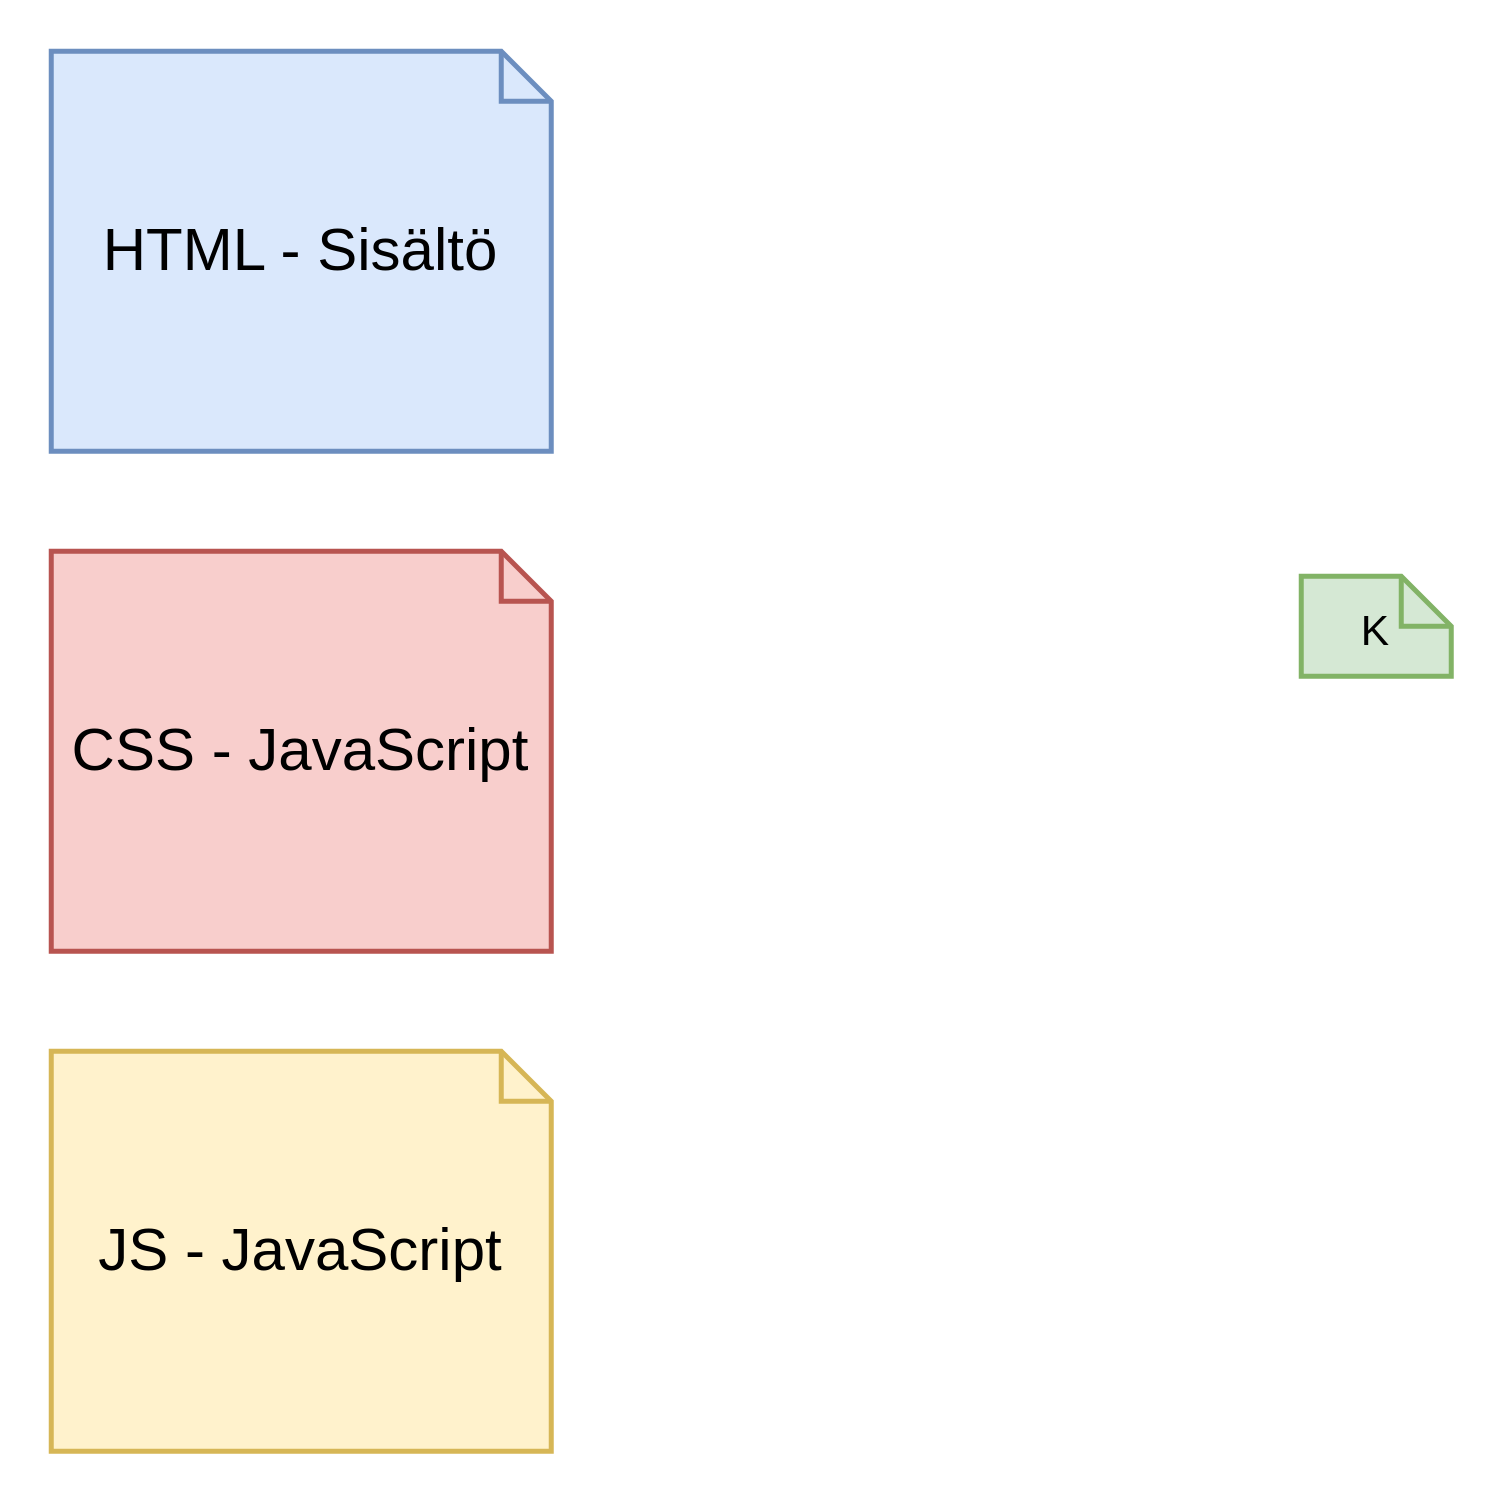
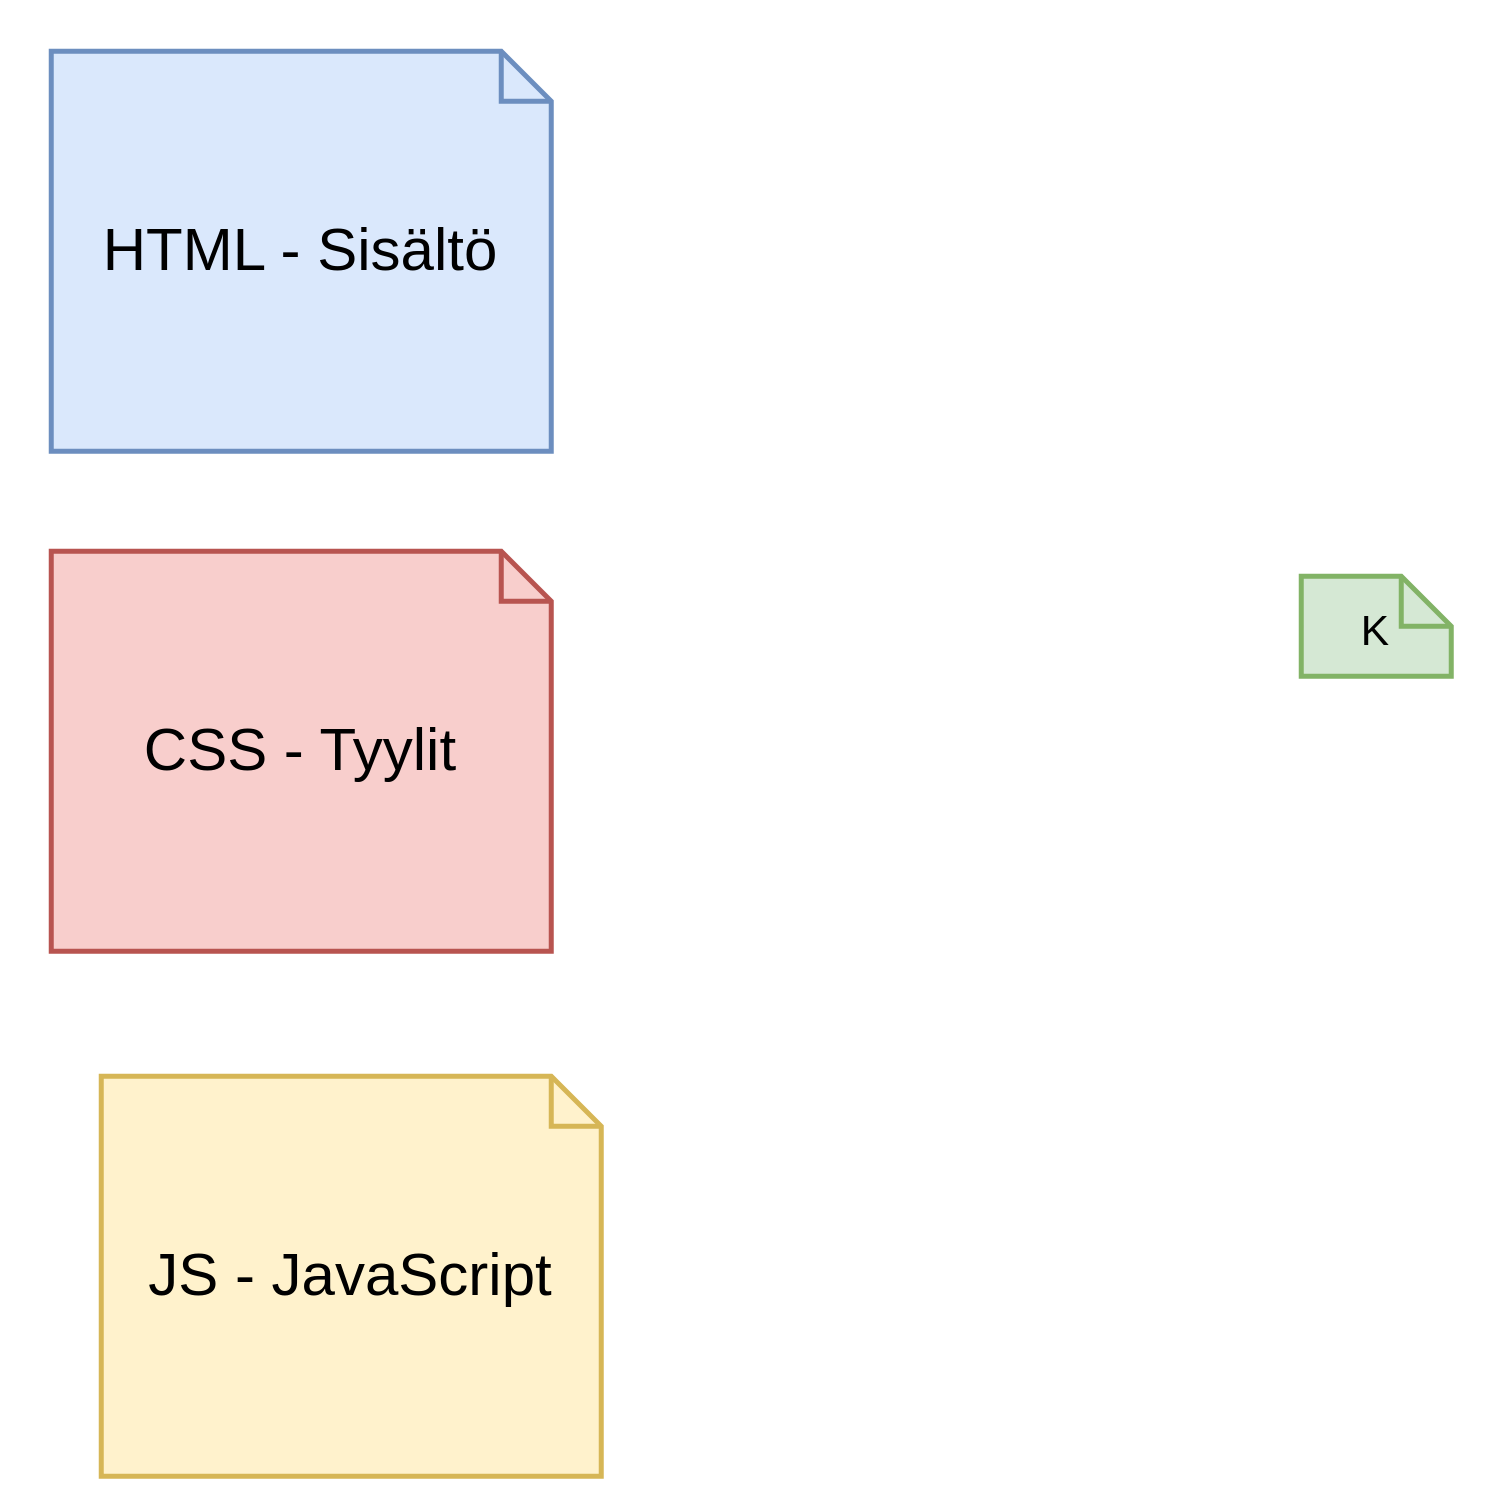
(301, 751) -> (301, 751)
(301, 1251) -> (351, 1276)
